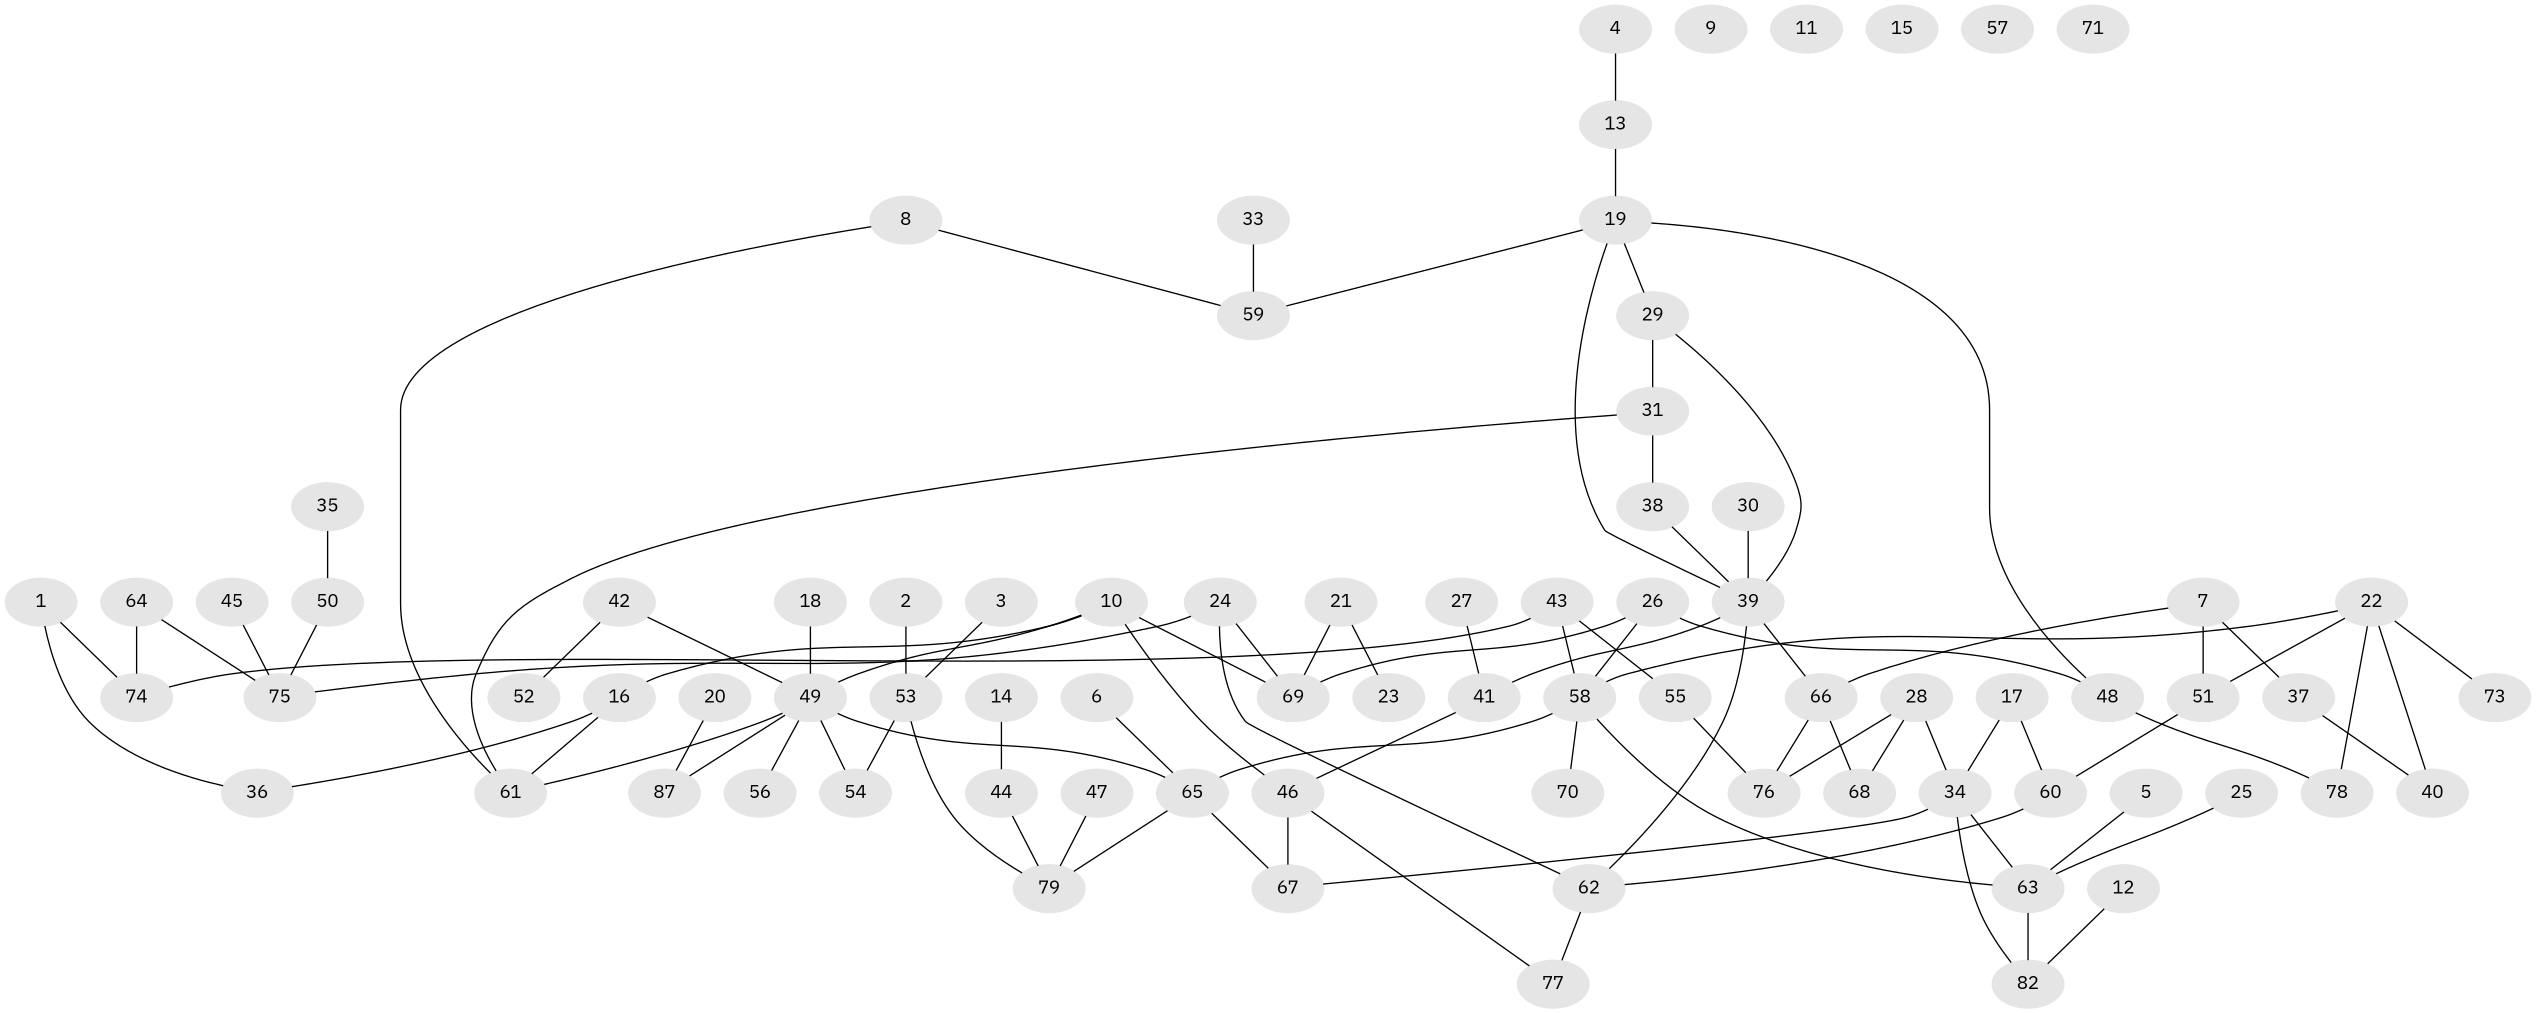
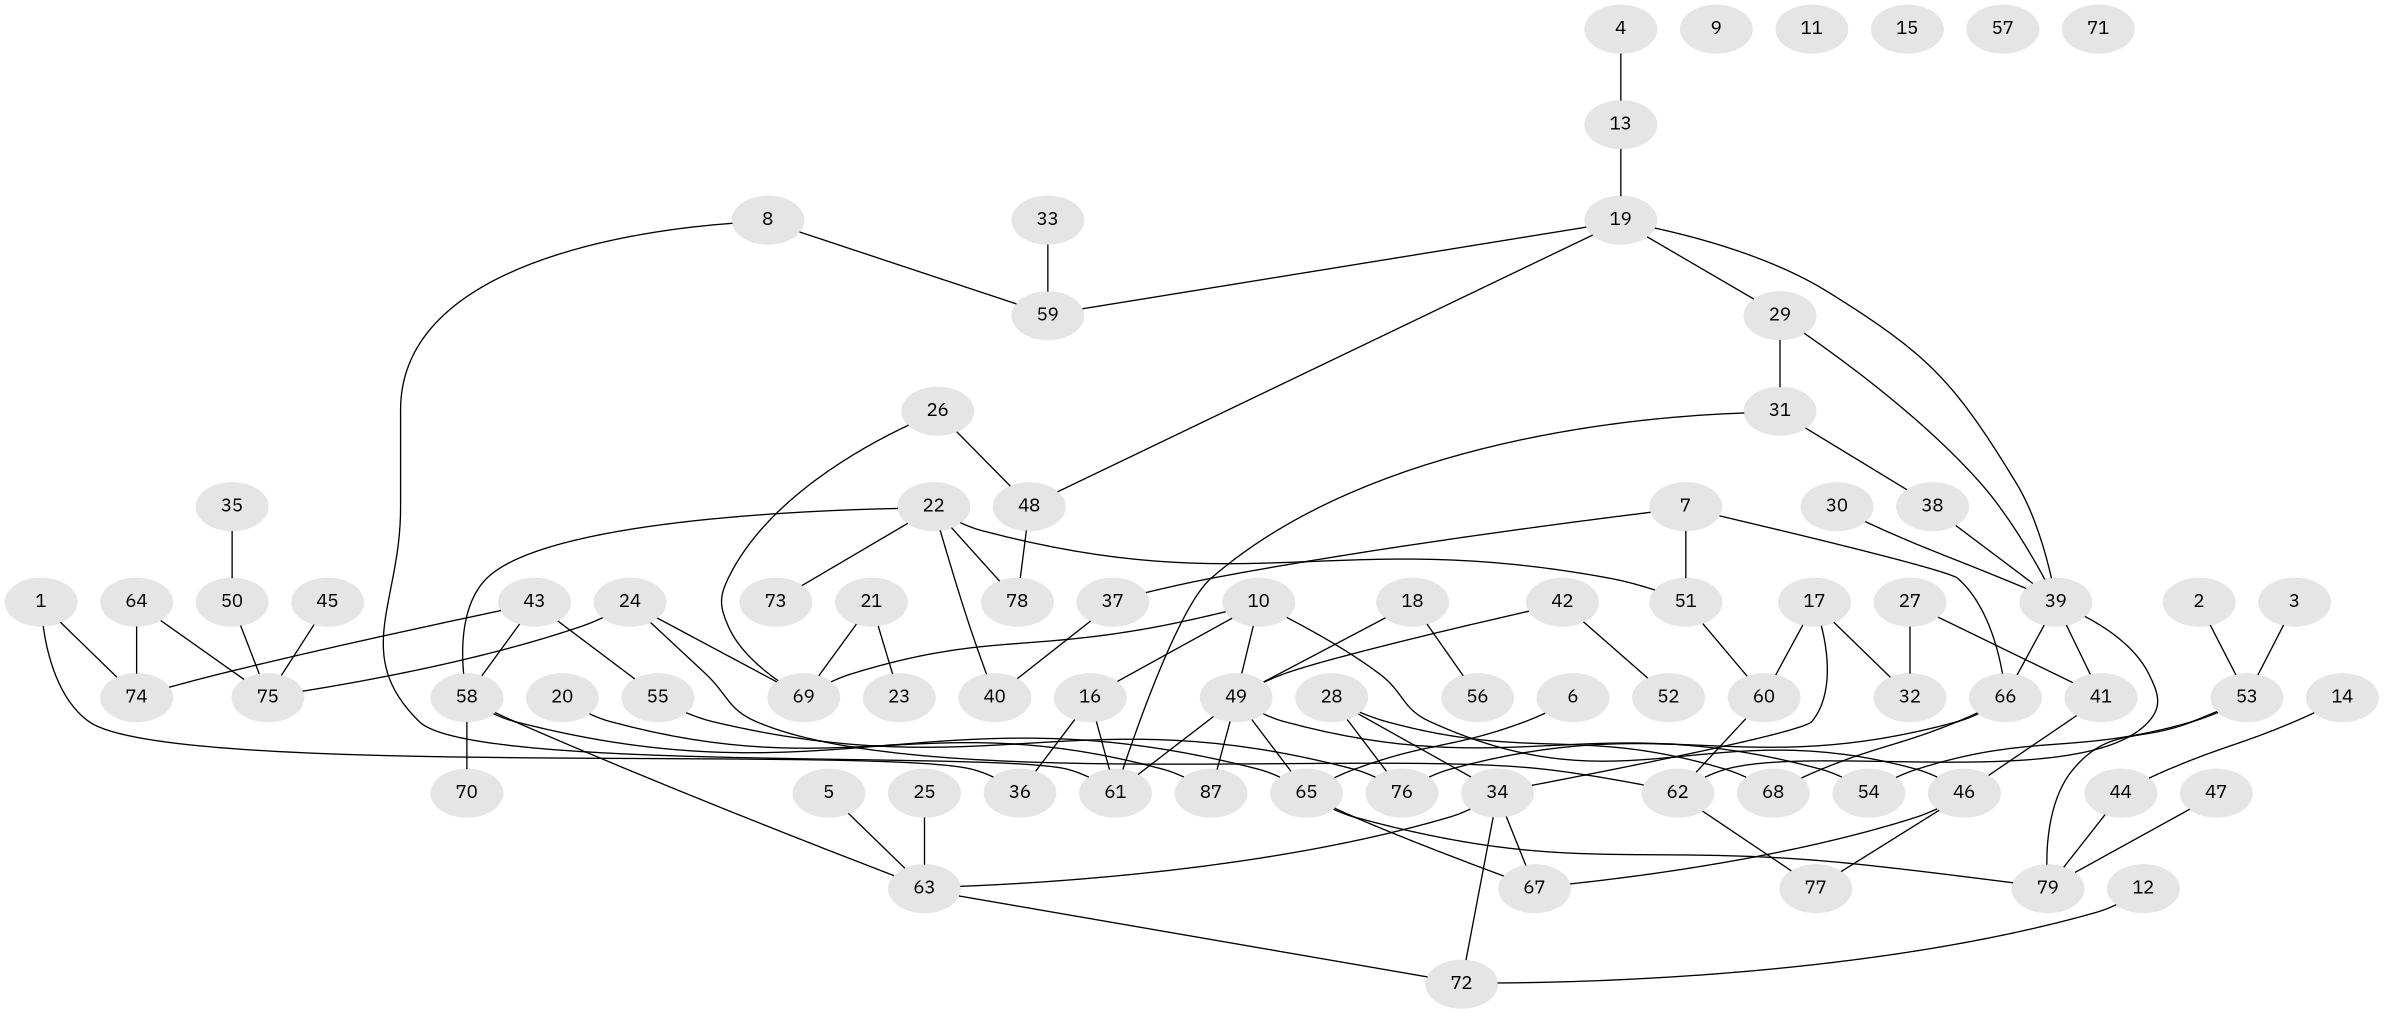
(1624, 639) -> none
none -> (1910, 698)
(785, 745) -> (1445, 650)
(2028, 984) -> (1462, 984)
